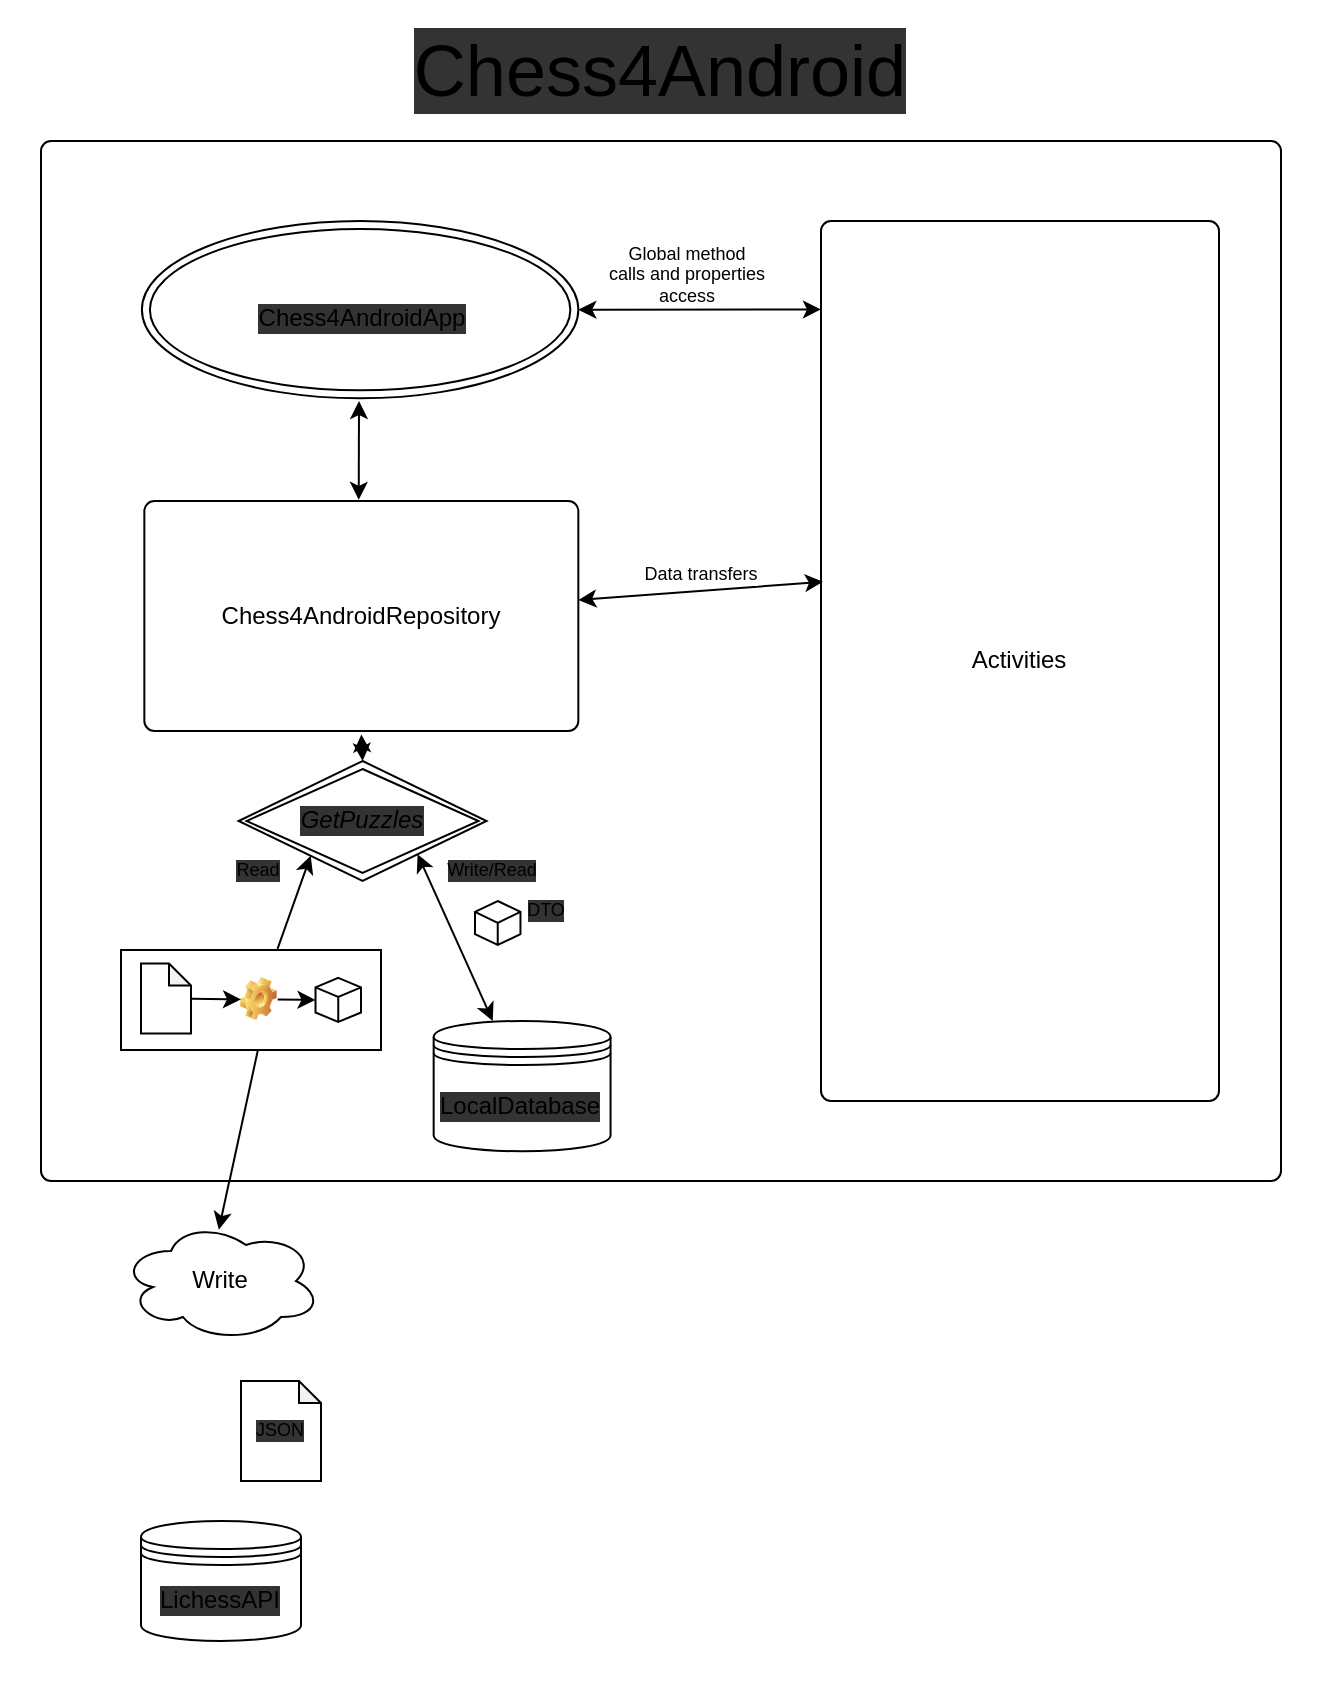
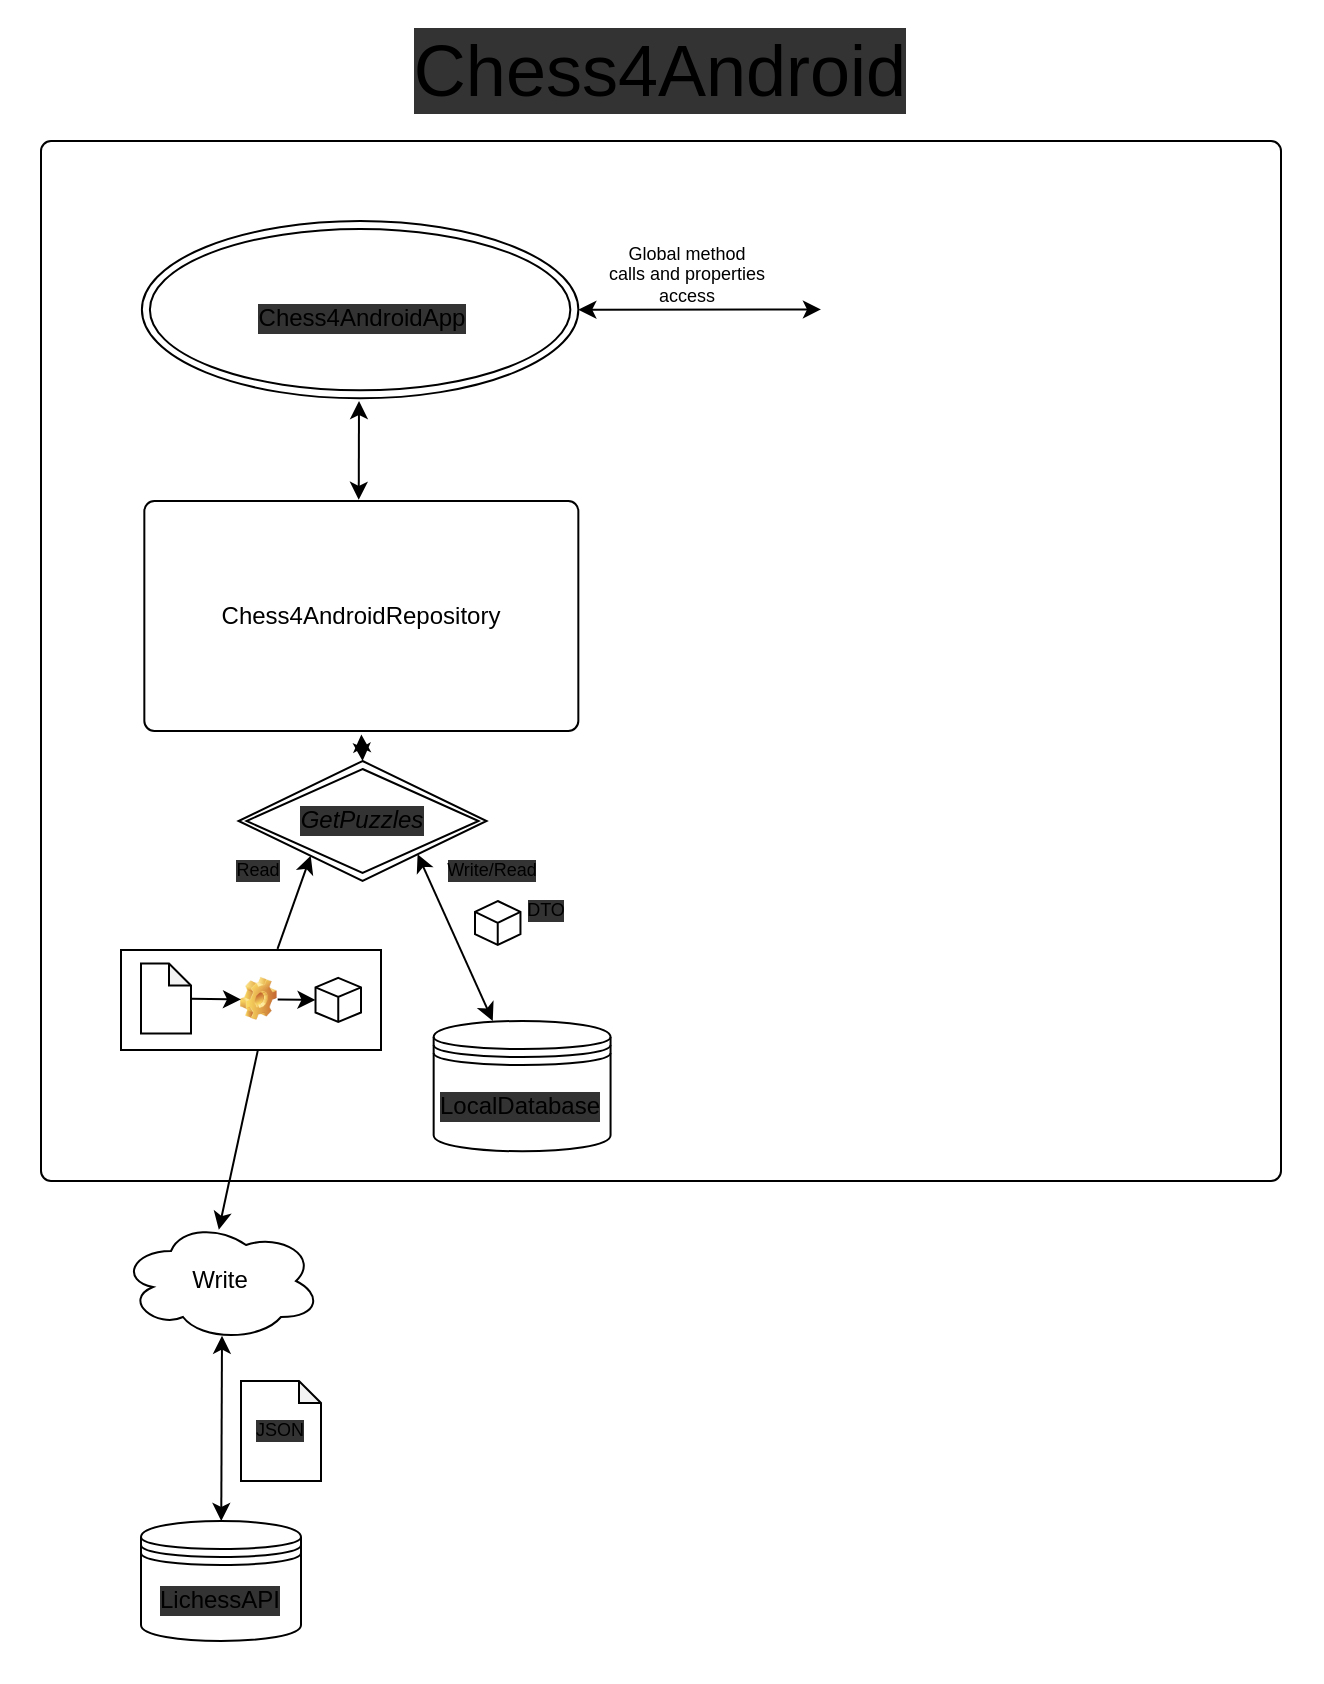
(700, 591) -> none
(1020, 661) -> none
none -> (222, 1429)
